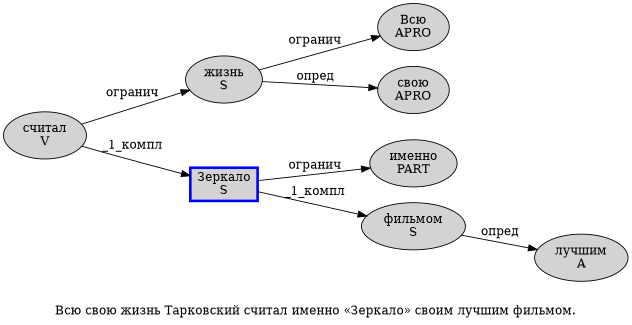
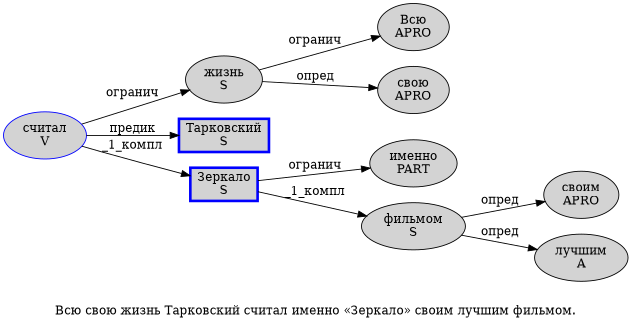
(45, 135) -> (45, 135)
none -> (224, 135)
none -> (581, 195)
